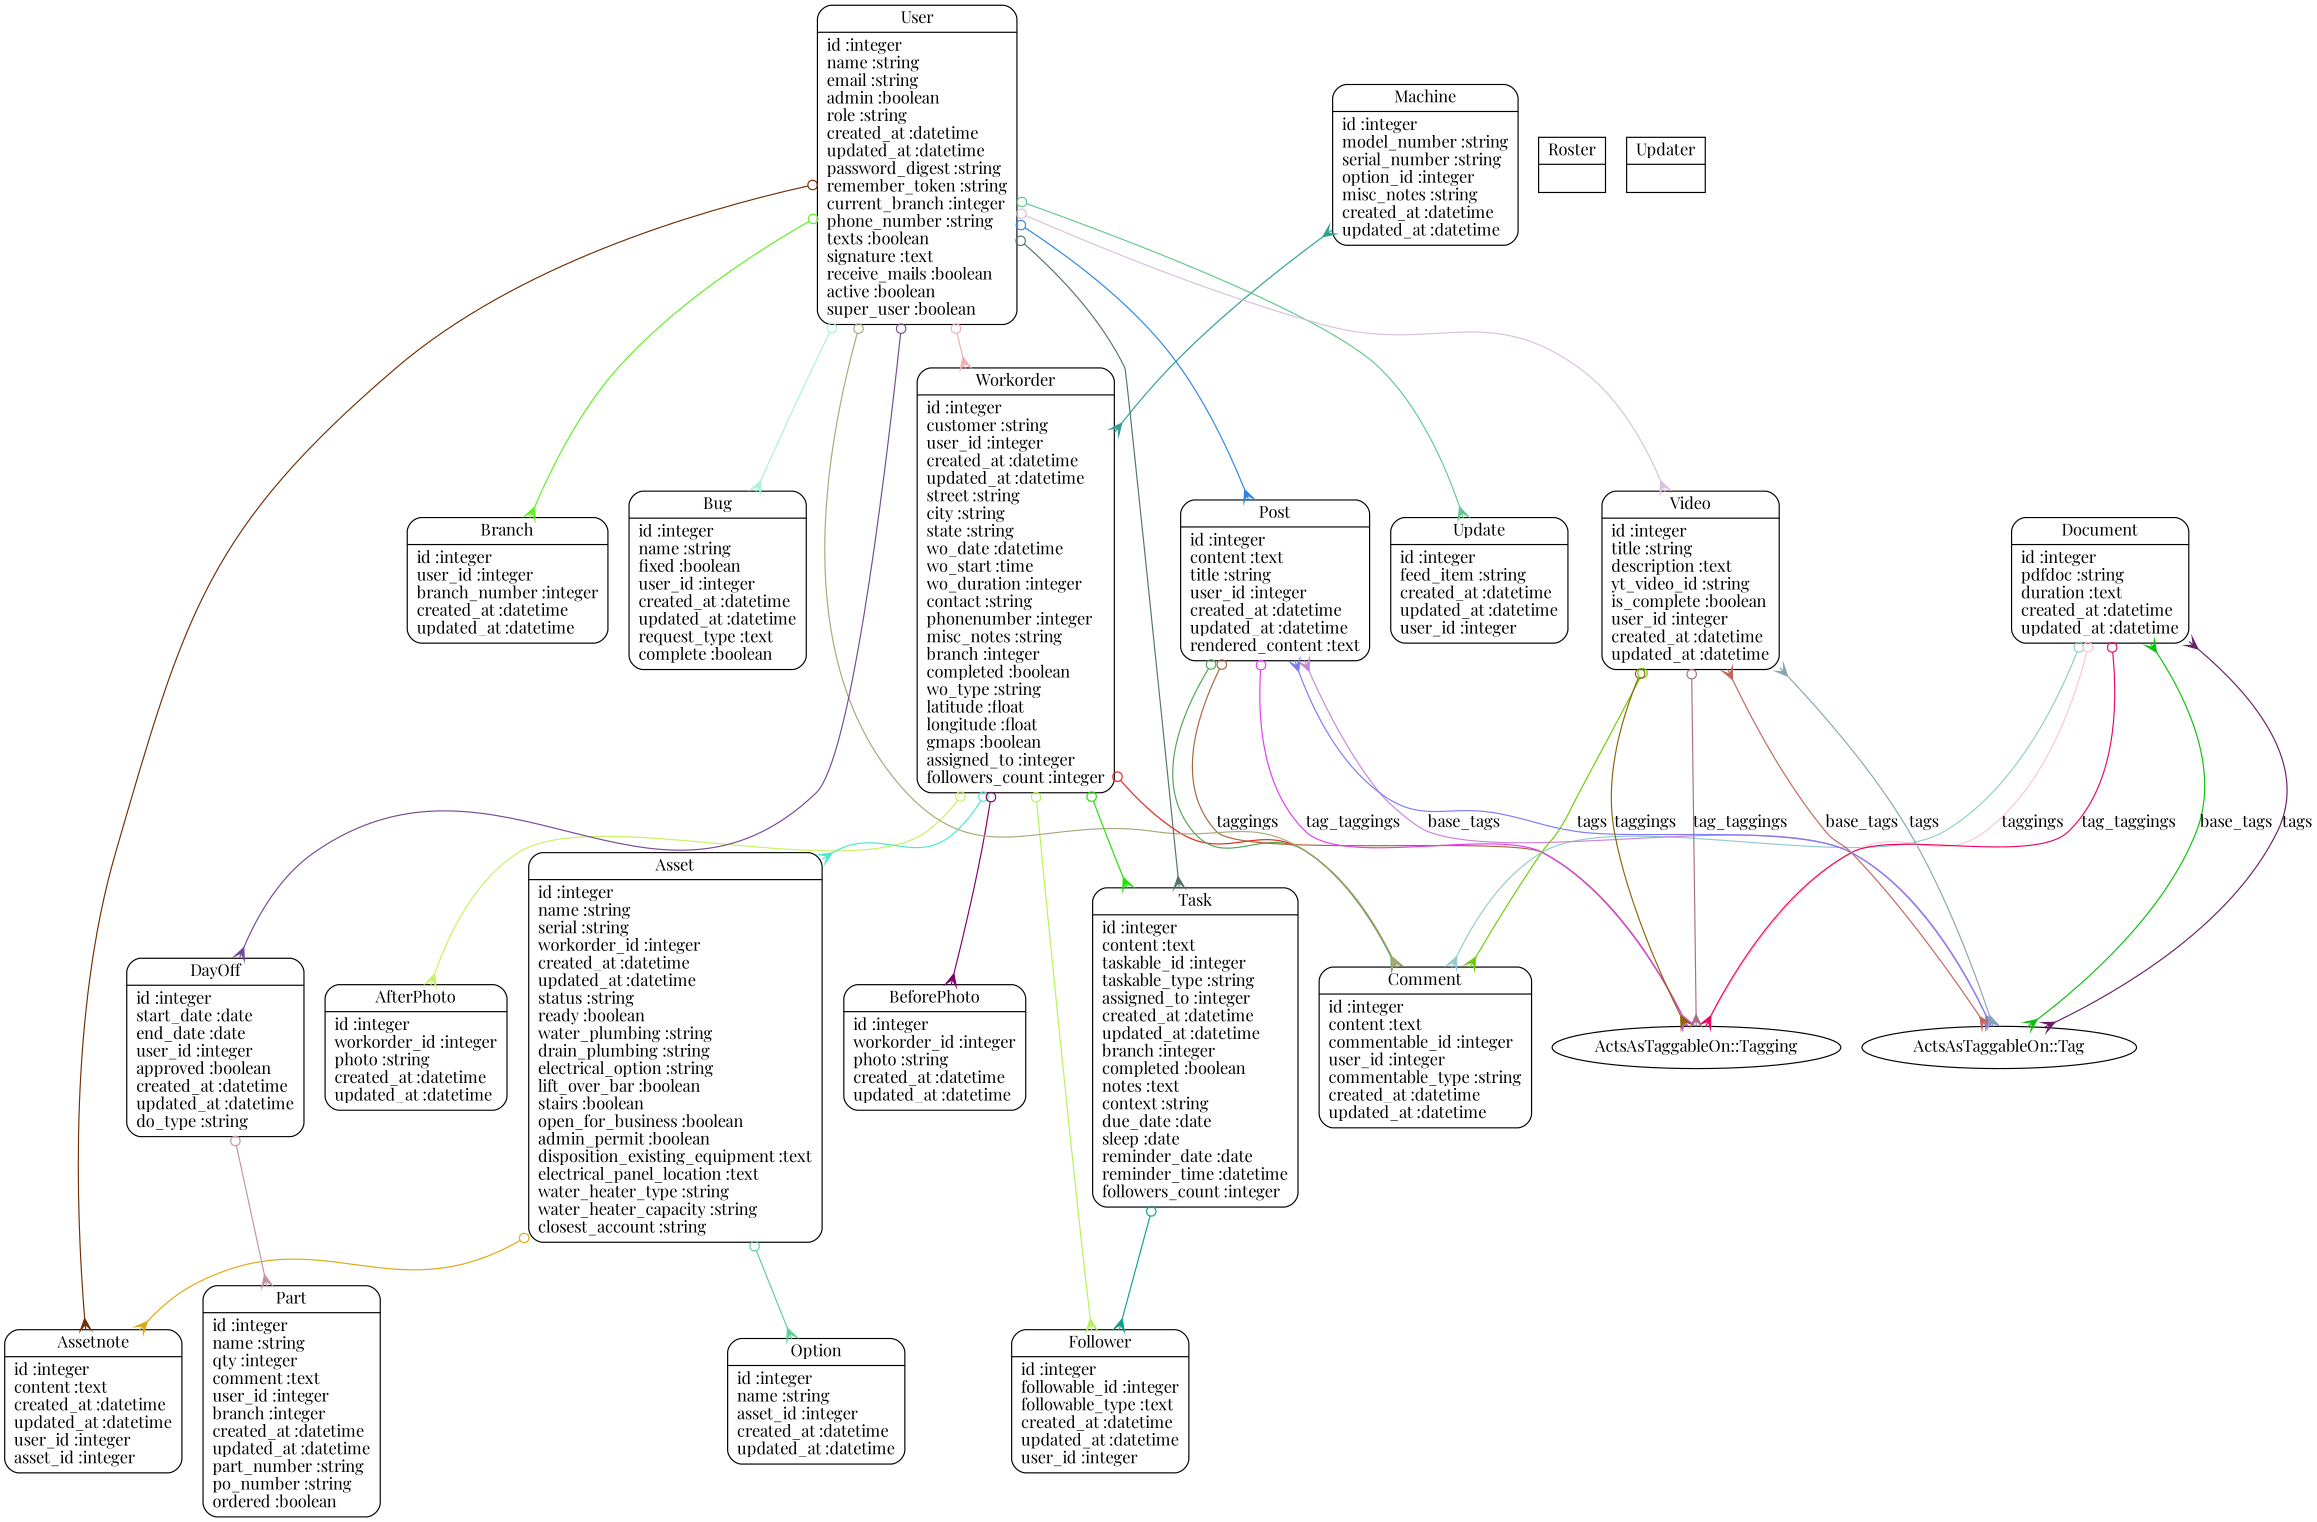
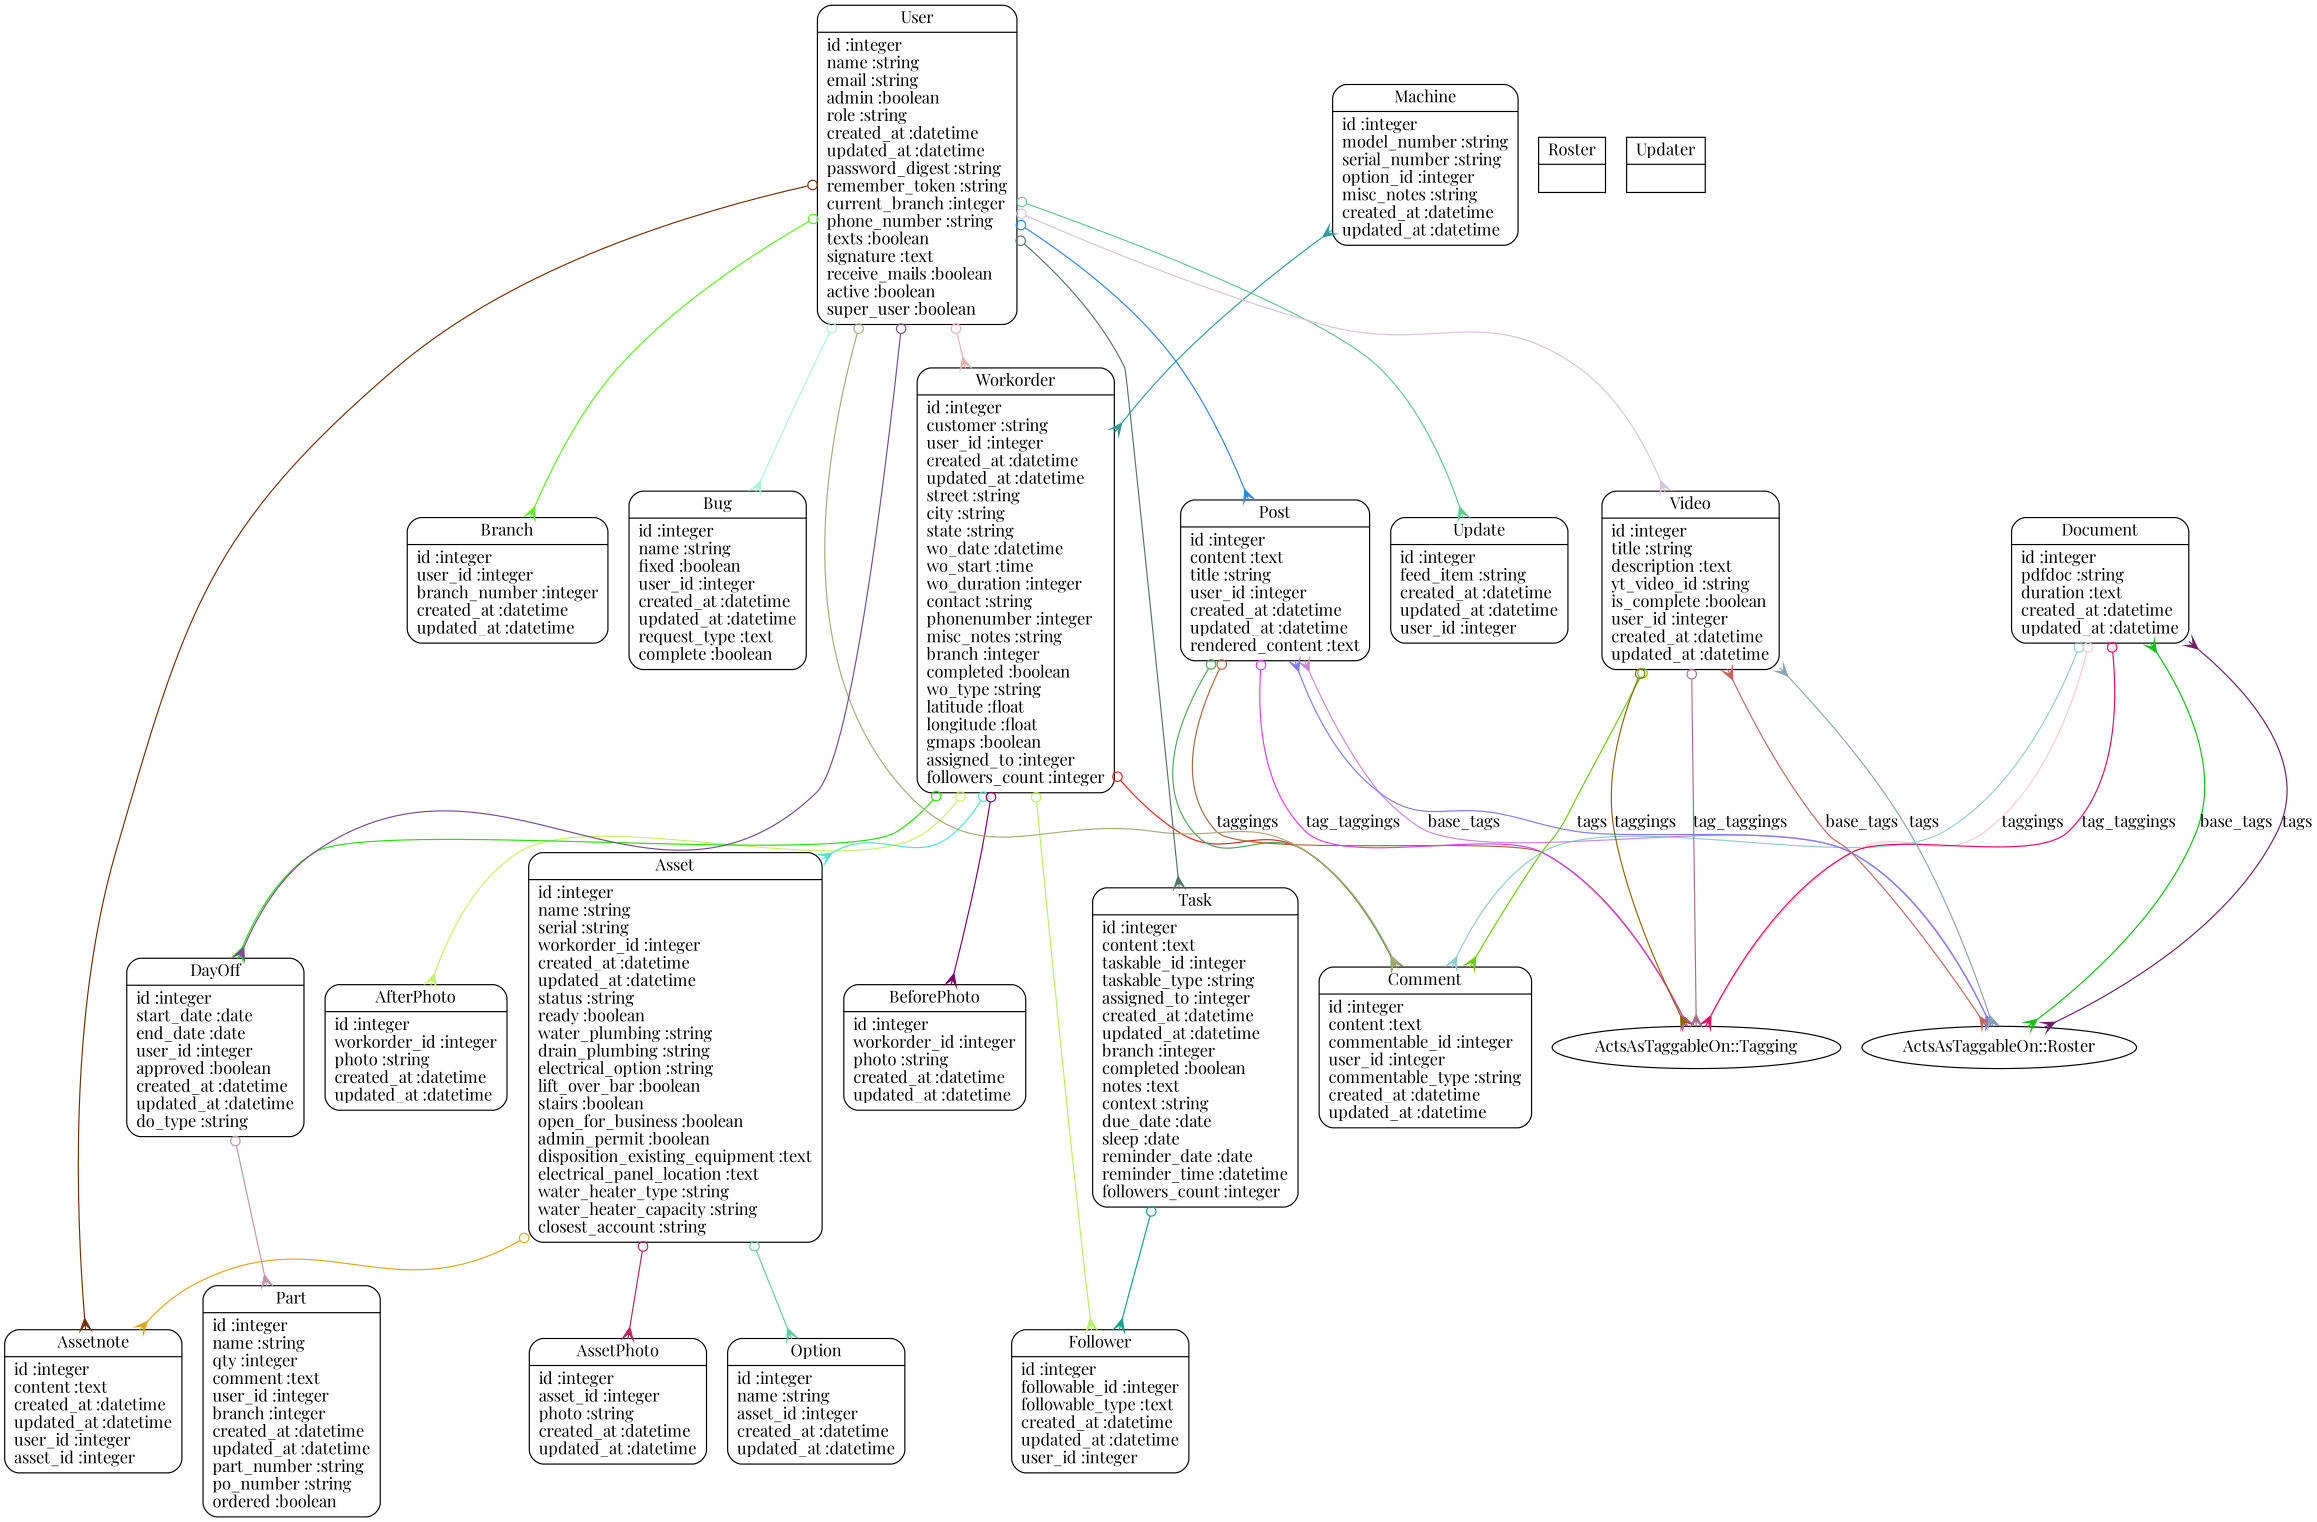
(1108, 839) -> (513, 840)
(1999, 1047) -> (1999, 1047)
none -> (618, 1401)
